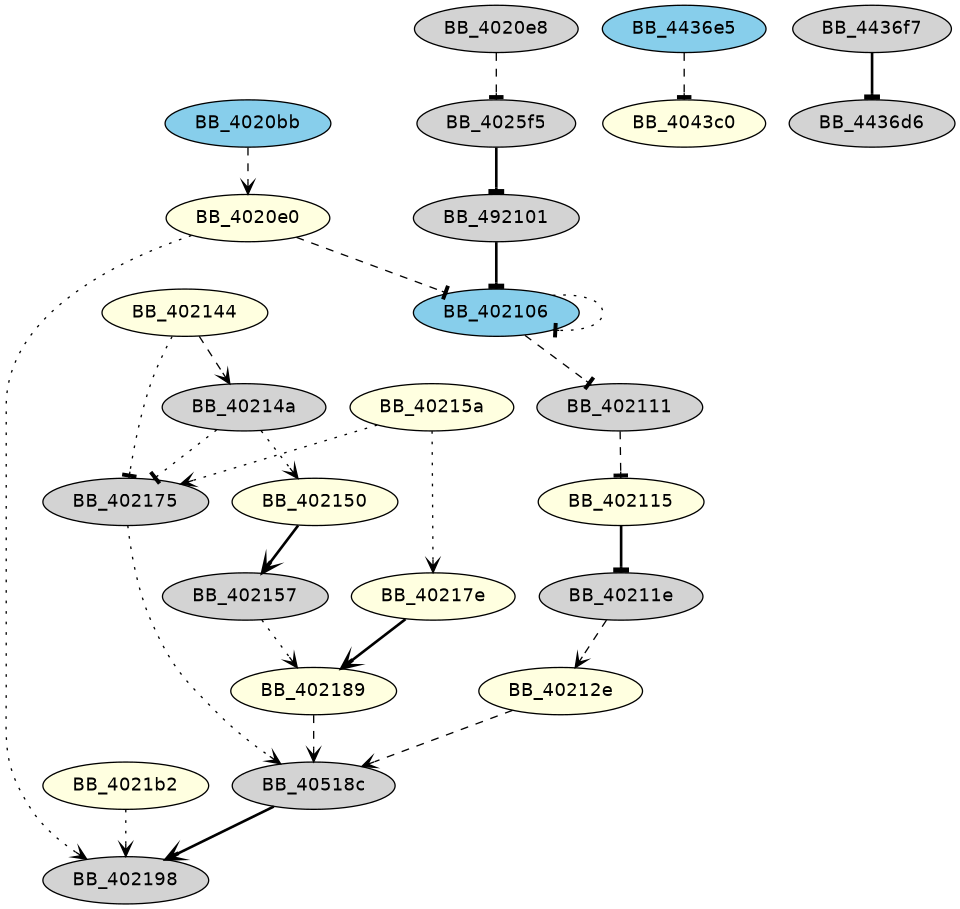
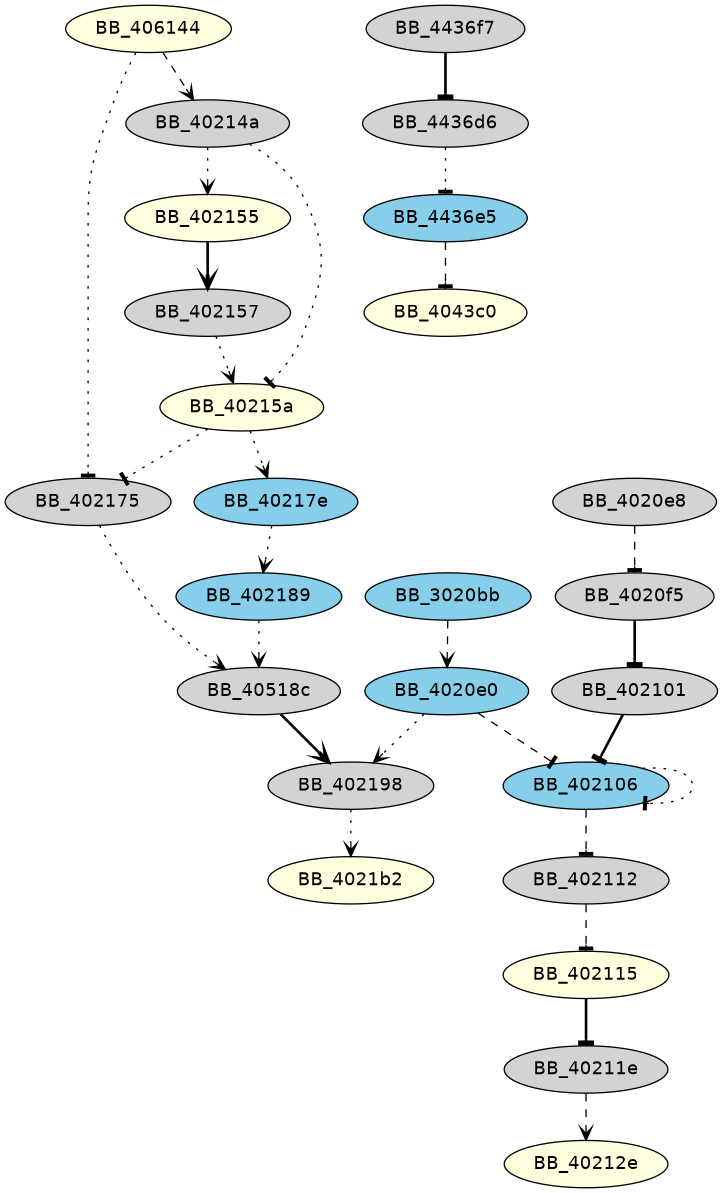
(248, 124) -> (448, 597)
(496, 124) -> (635, 597)
none -> (445, 168)
(248, 218) -> (447, 691)
(496, 218) -> (635, 691)
(185, 313) -> (149, 29)
(620, 407) -> (586, 880)
(290, 451) -> (168, 453)
(188, 453) -> (321, 254)
(315, 502) -> (208, 218)
(433, 597) -> (276, 502)
(276, 639) -> (222, 354)
(379, 640) -> (269, 543)
(314, 691) -> (259, 597)
(314, 732) -> (259, 637)
(443, 736) -> none
(126, 827) -> (351, 827)
